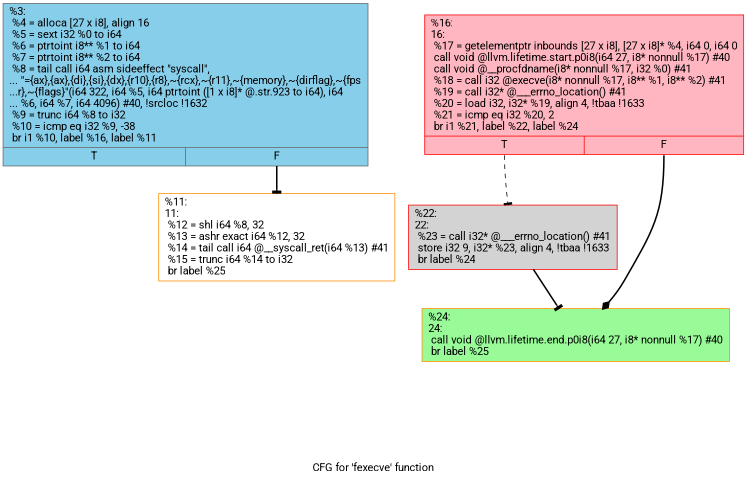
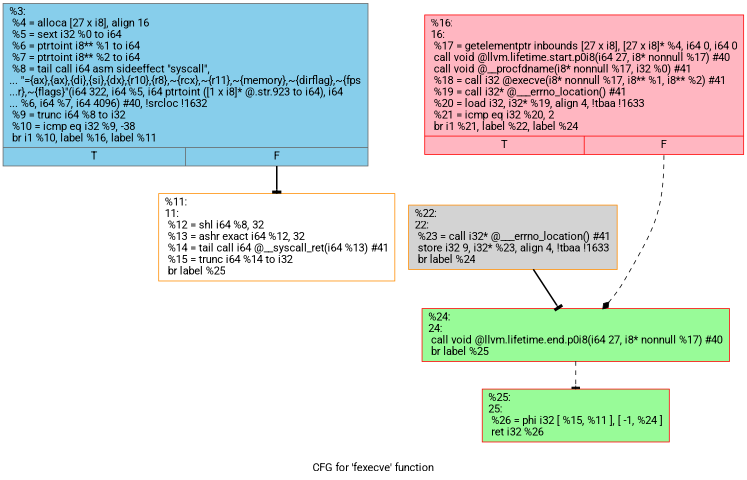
(505, 178) -> none
(650, 233) -> (650, 233)
(513, 237) -> (513, 237)
(576, 335) -> (576, 335)
none -> (576, 416)
